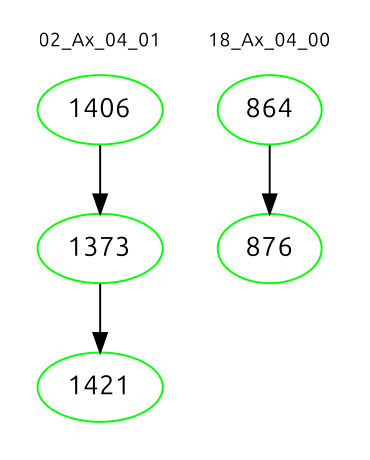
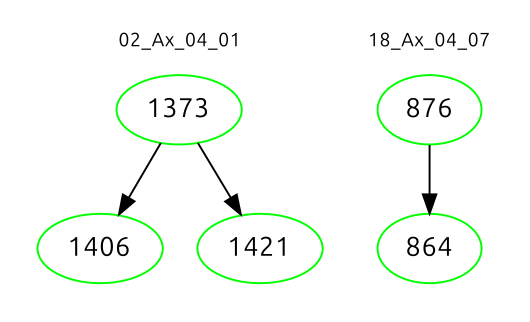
(270, 41) -> (430, 41)
(100, 170) -> (145, 170)
(270, 170) -> (430, 170)
